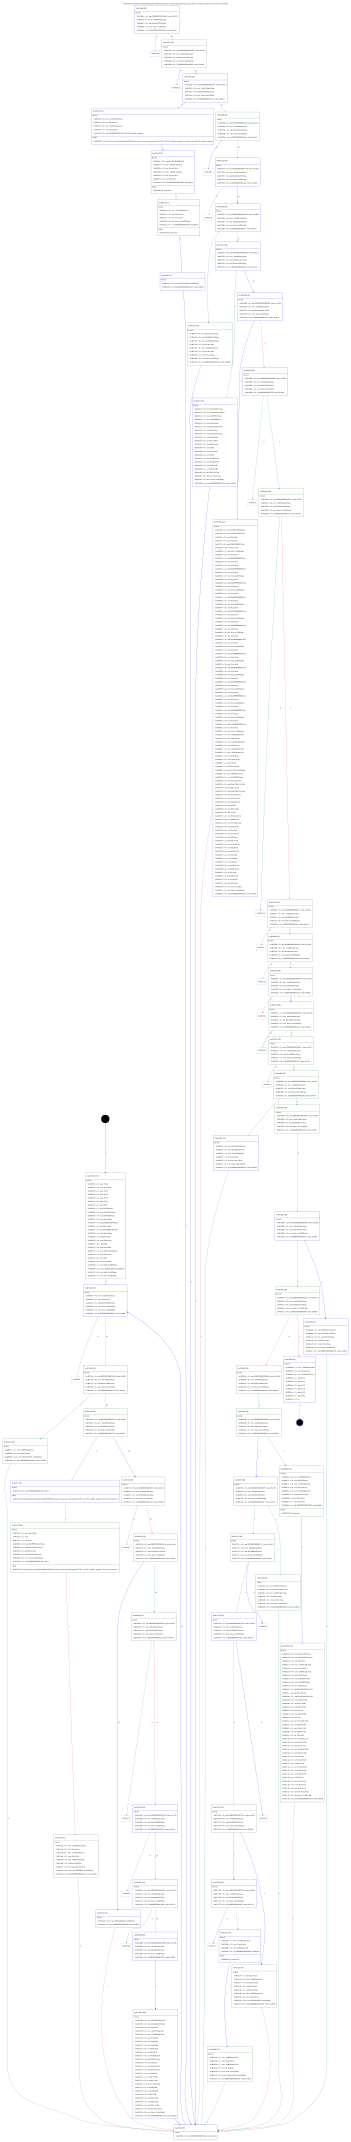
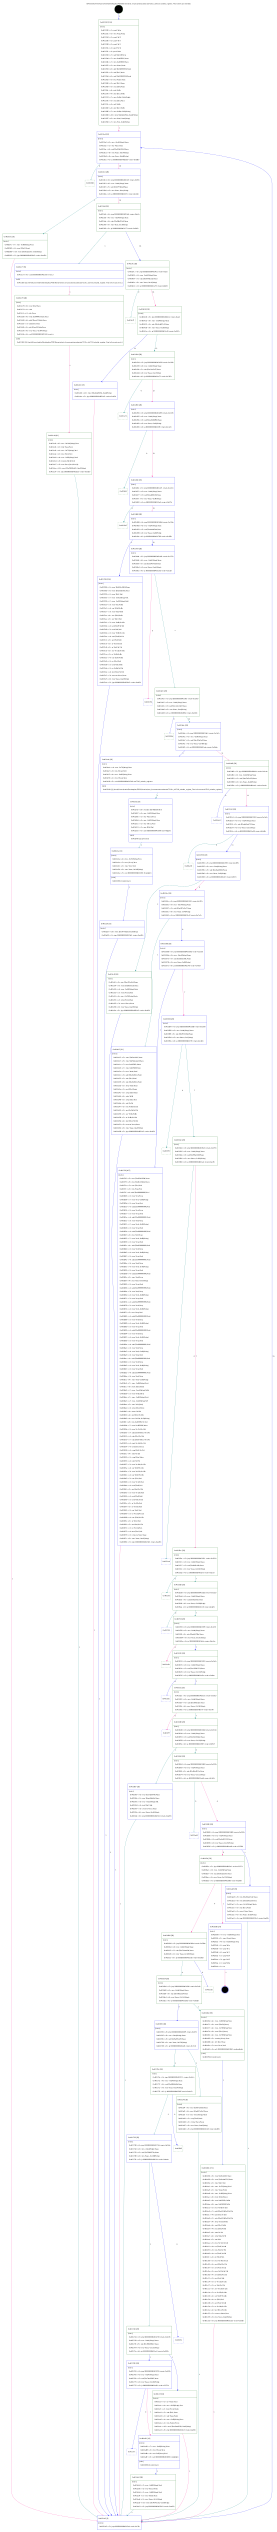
none -> (152, 542)
none -> (194, 1835)
none -> (209, 1990)
